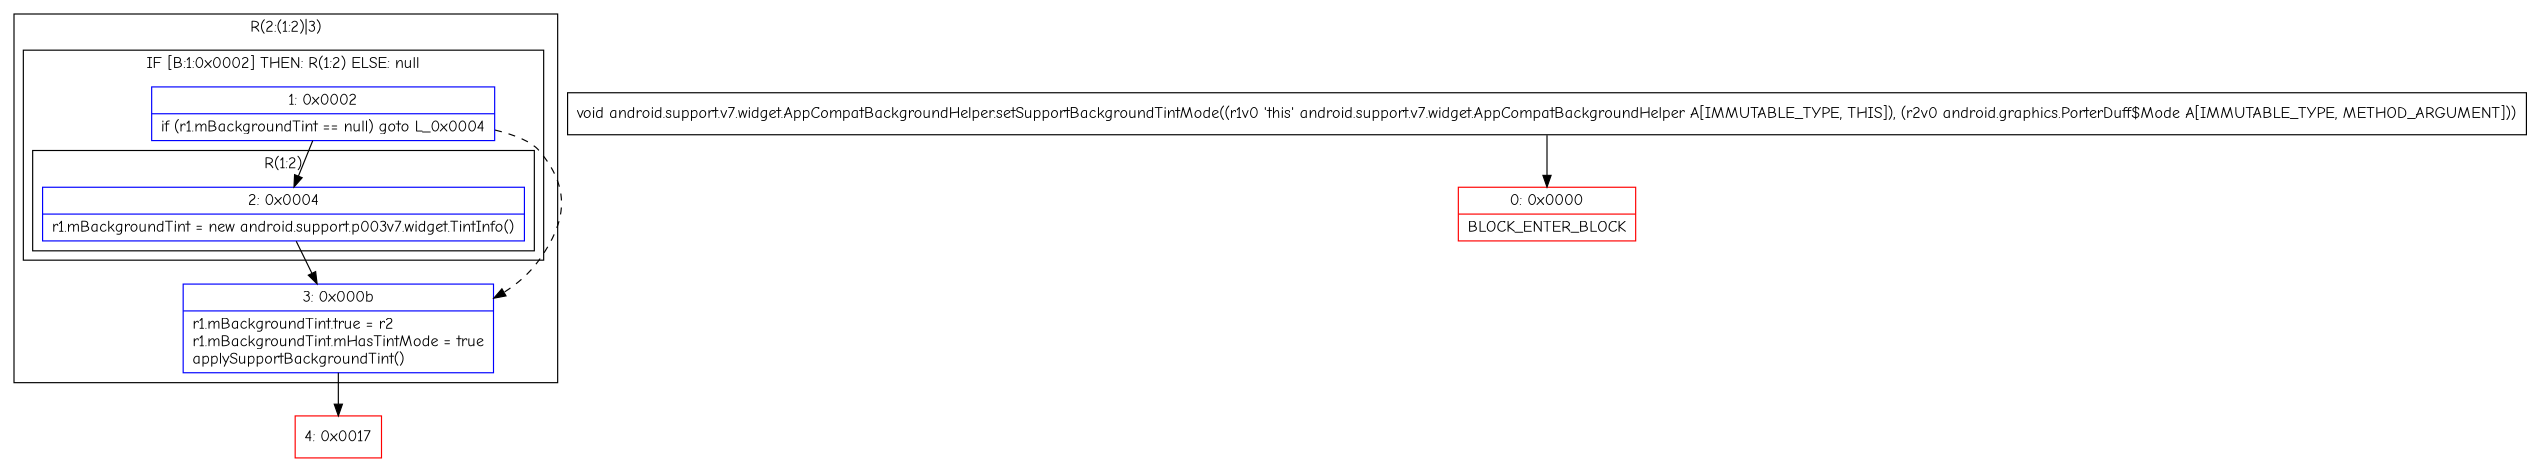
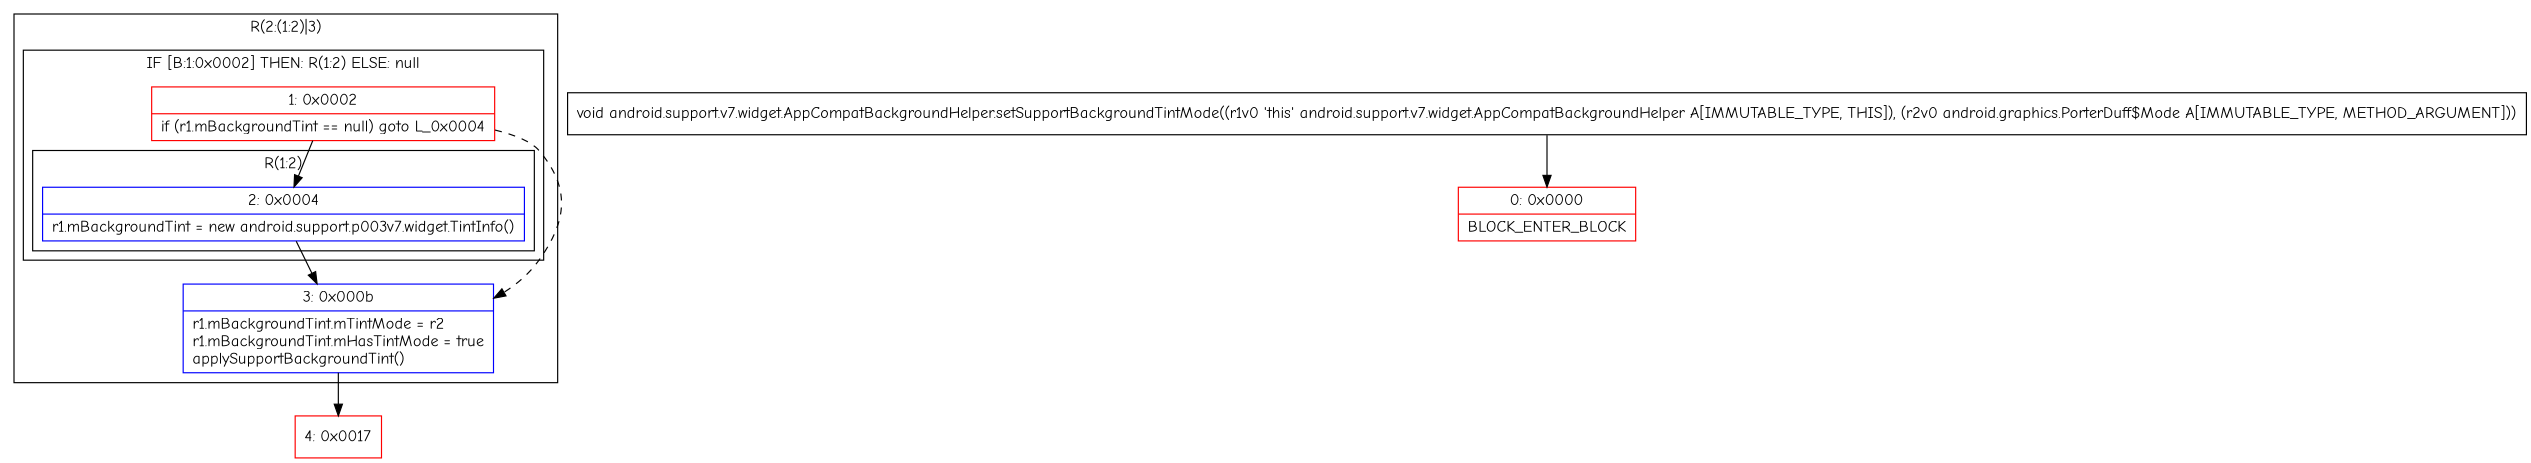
(323, 114) -> (323, 114)
(293, 324) -> (319, 324)
